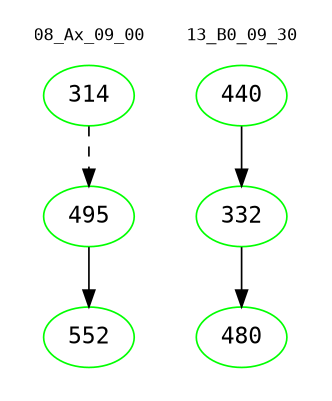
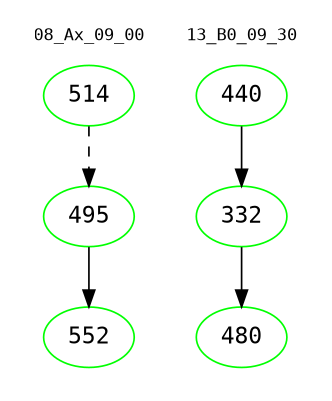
(89, 96) -> (89, 96)
